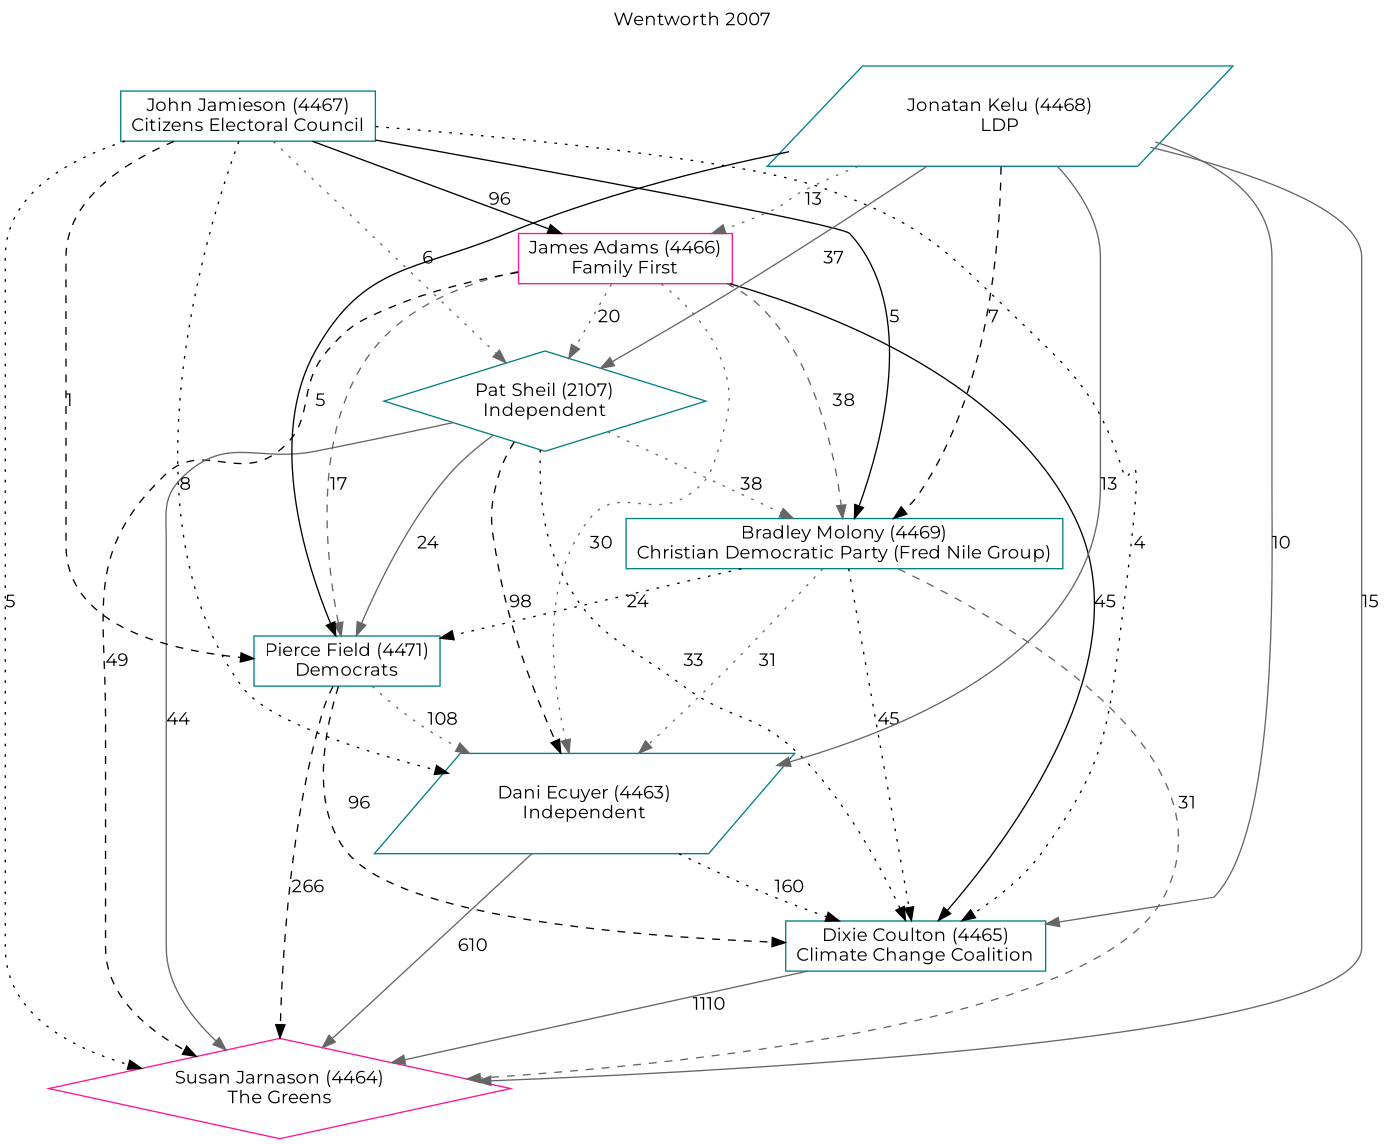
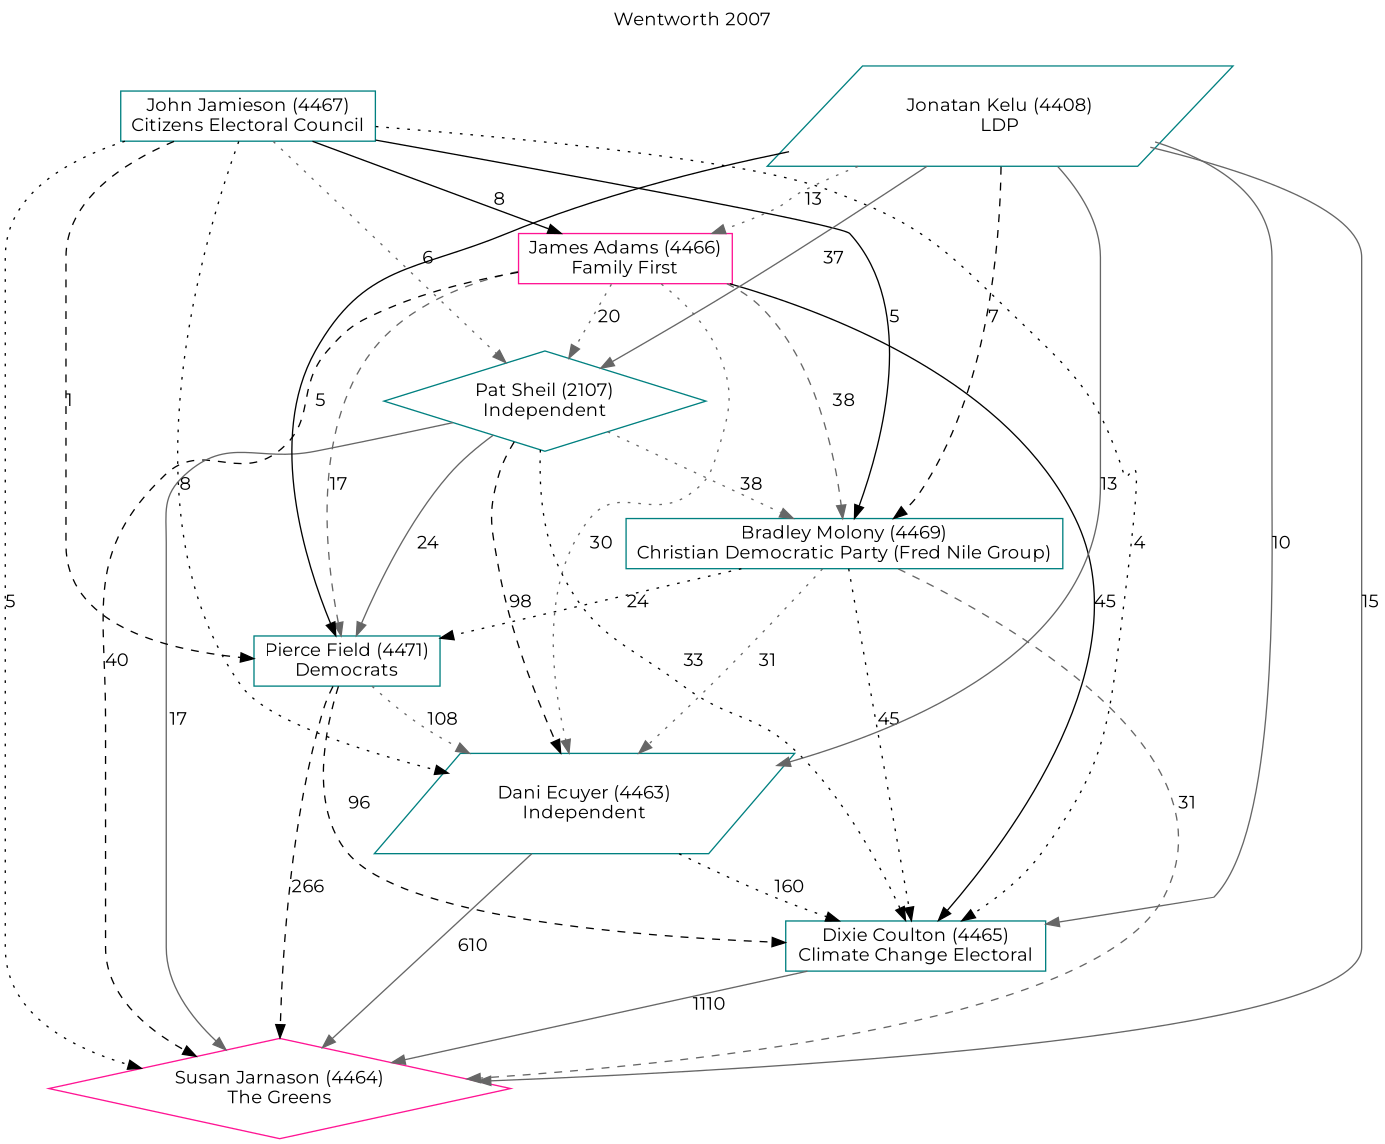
(1000, 116) -> (1000, 116)
(500, 200) -> (500, 200)
(117, 661) -> (117, 661)
(179, 720) -> (179, 720)
(916, 946) -> (916, 946)
